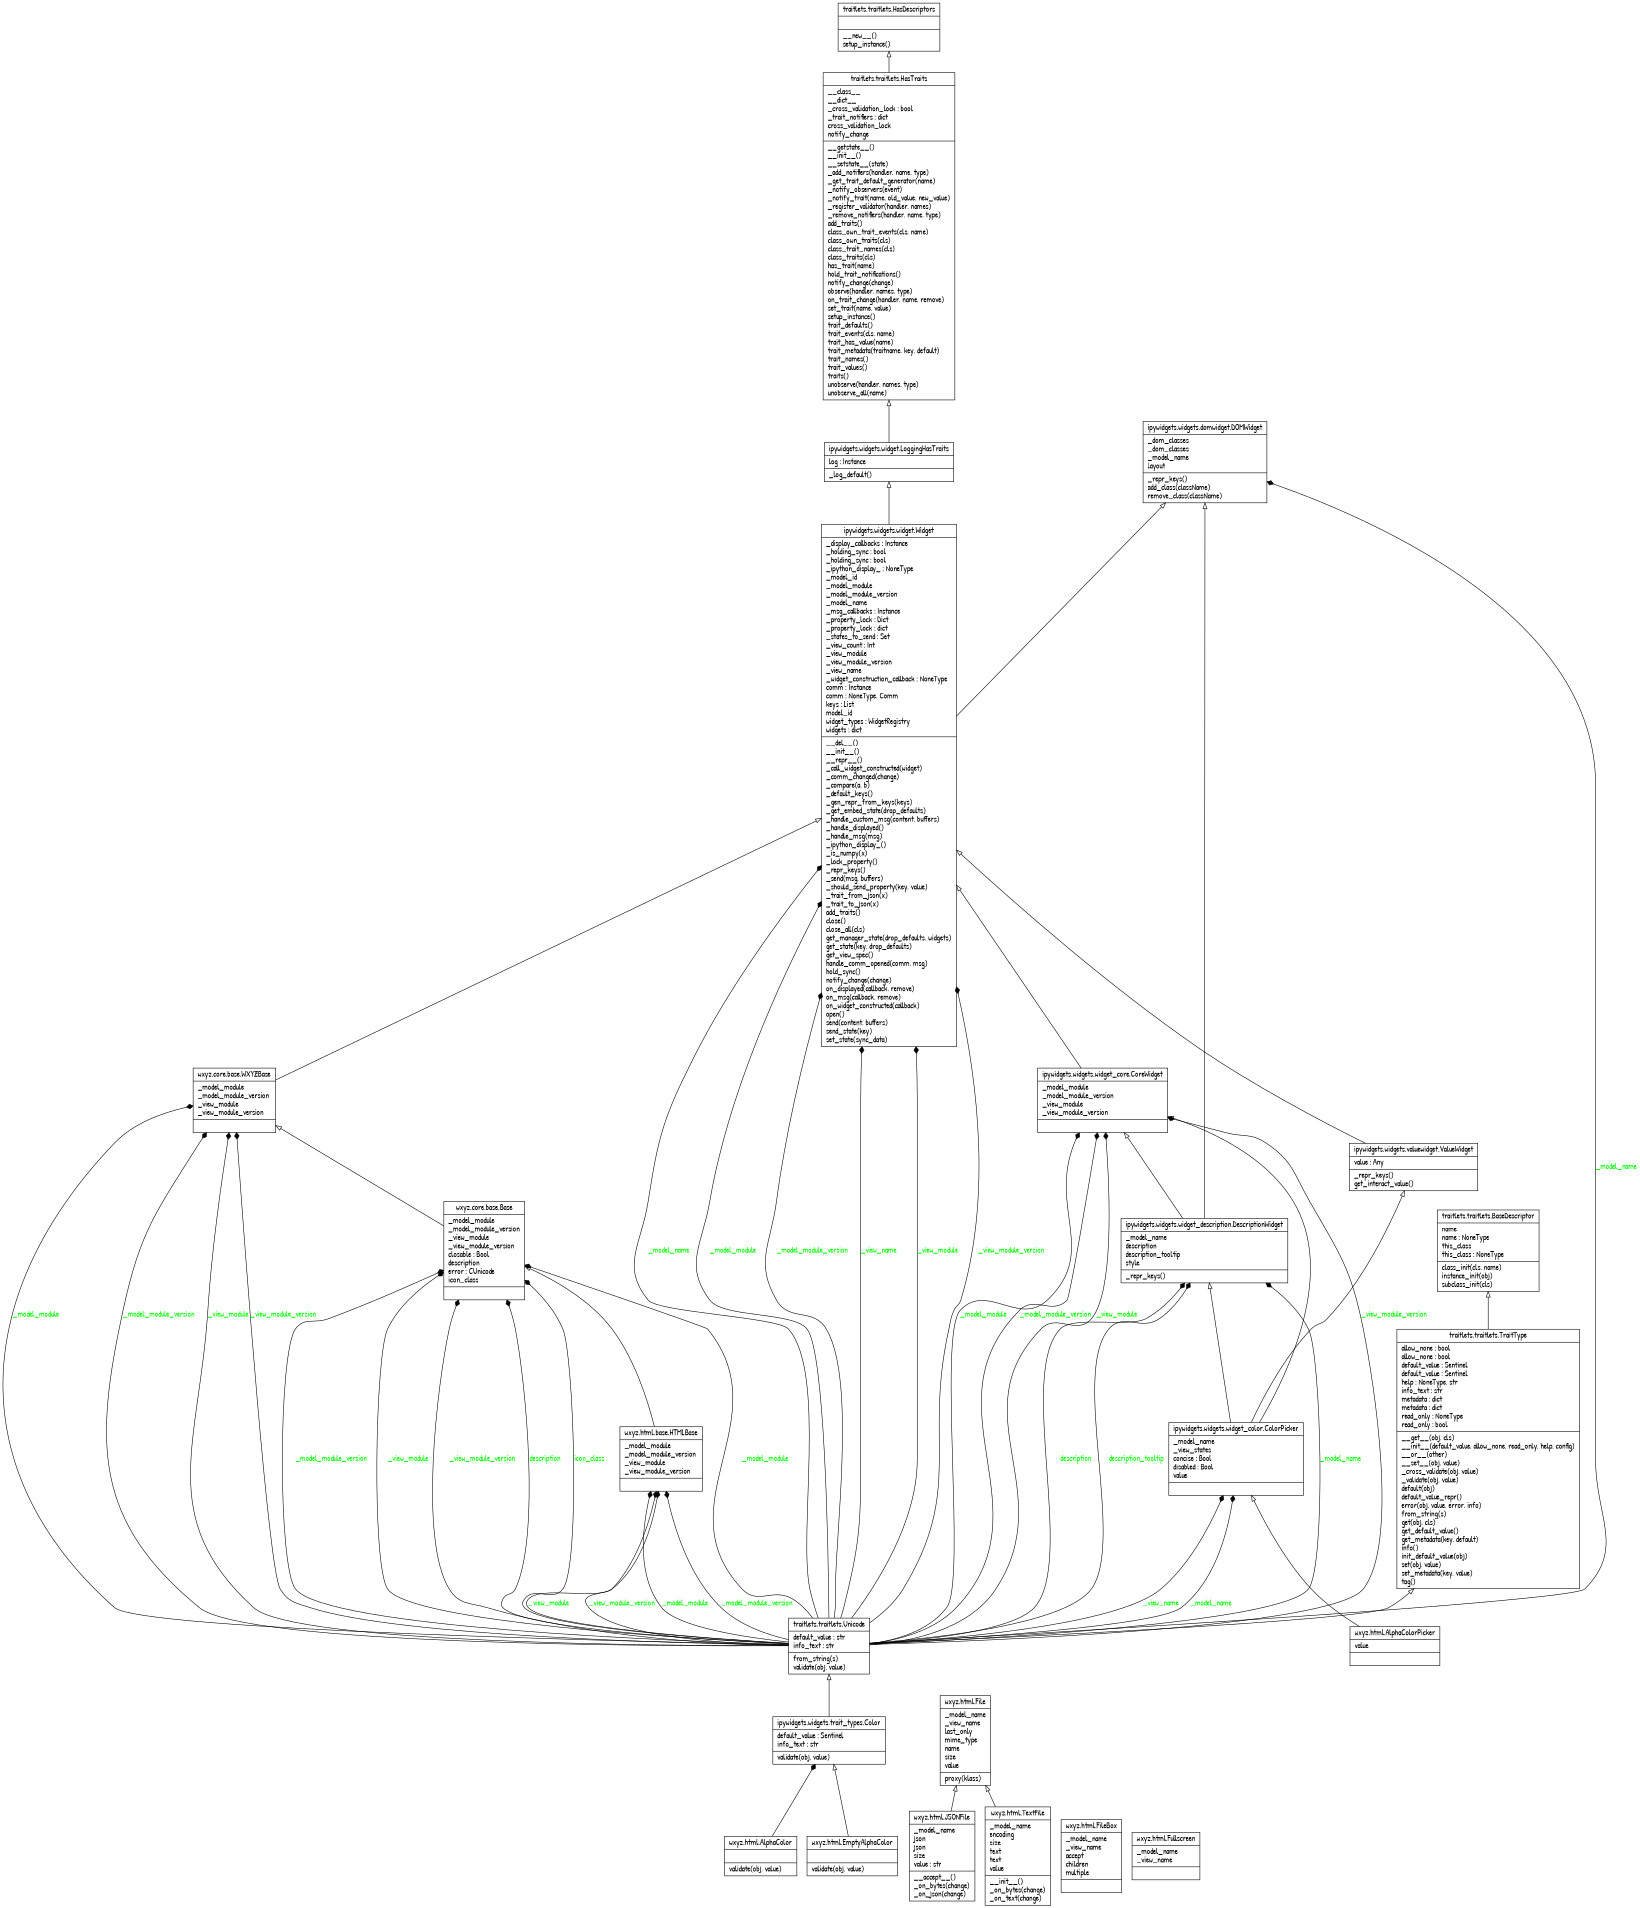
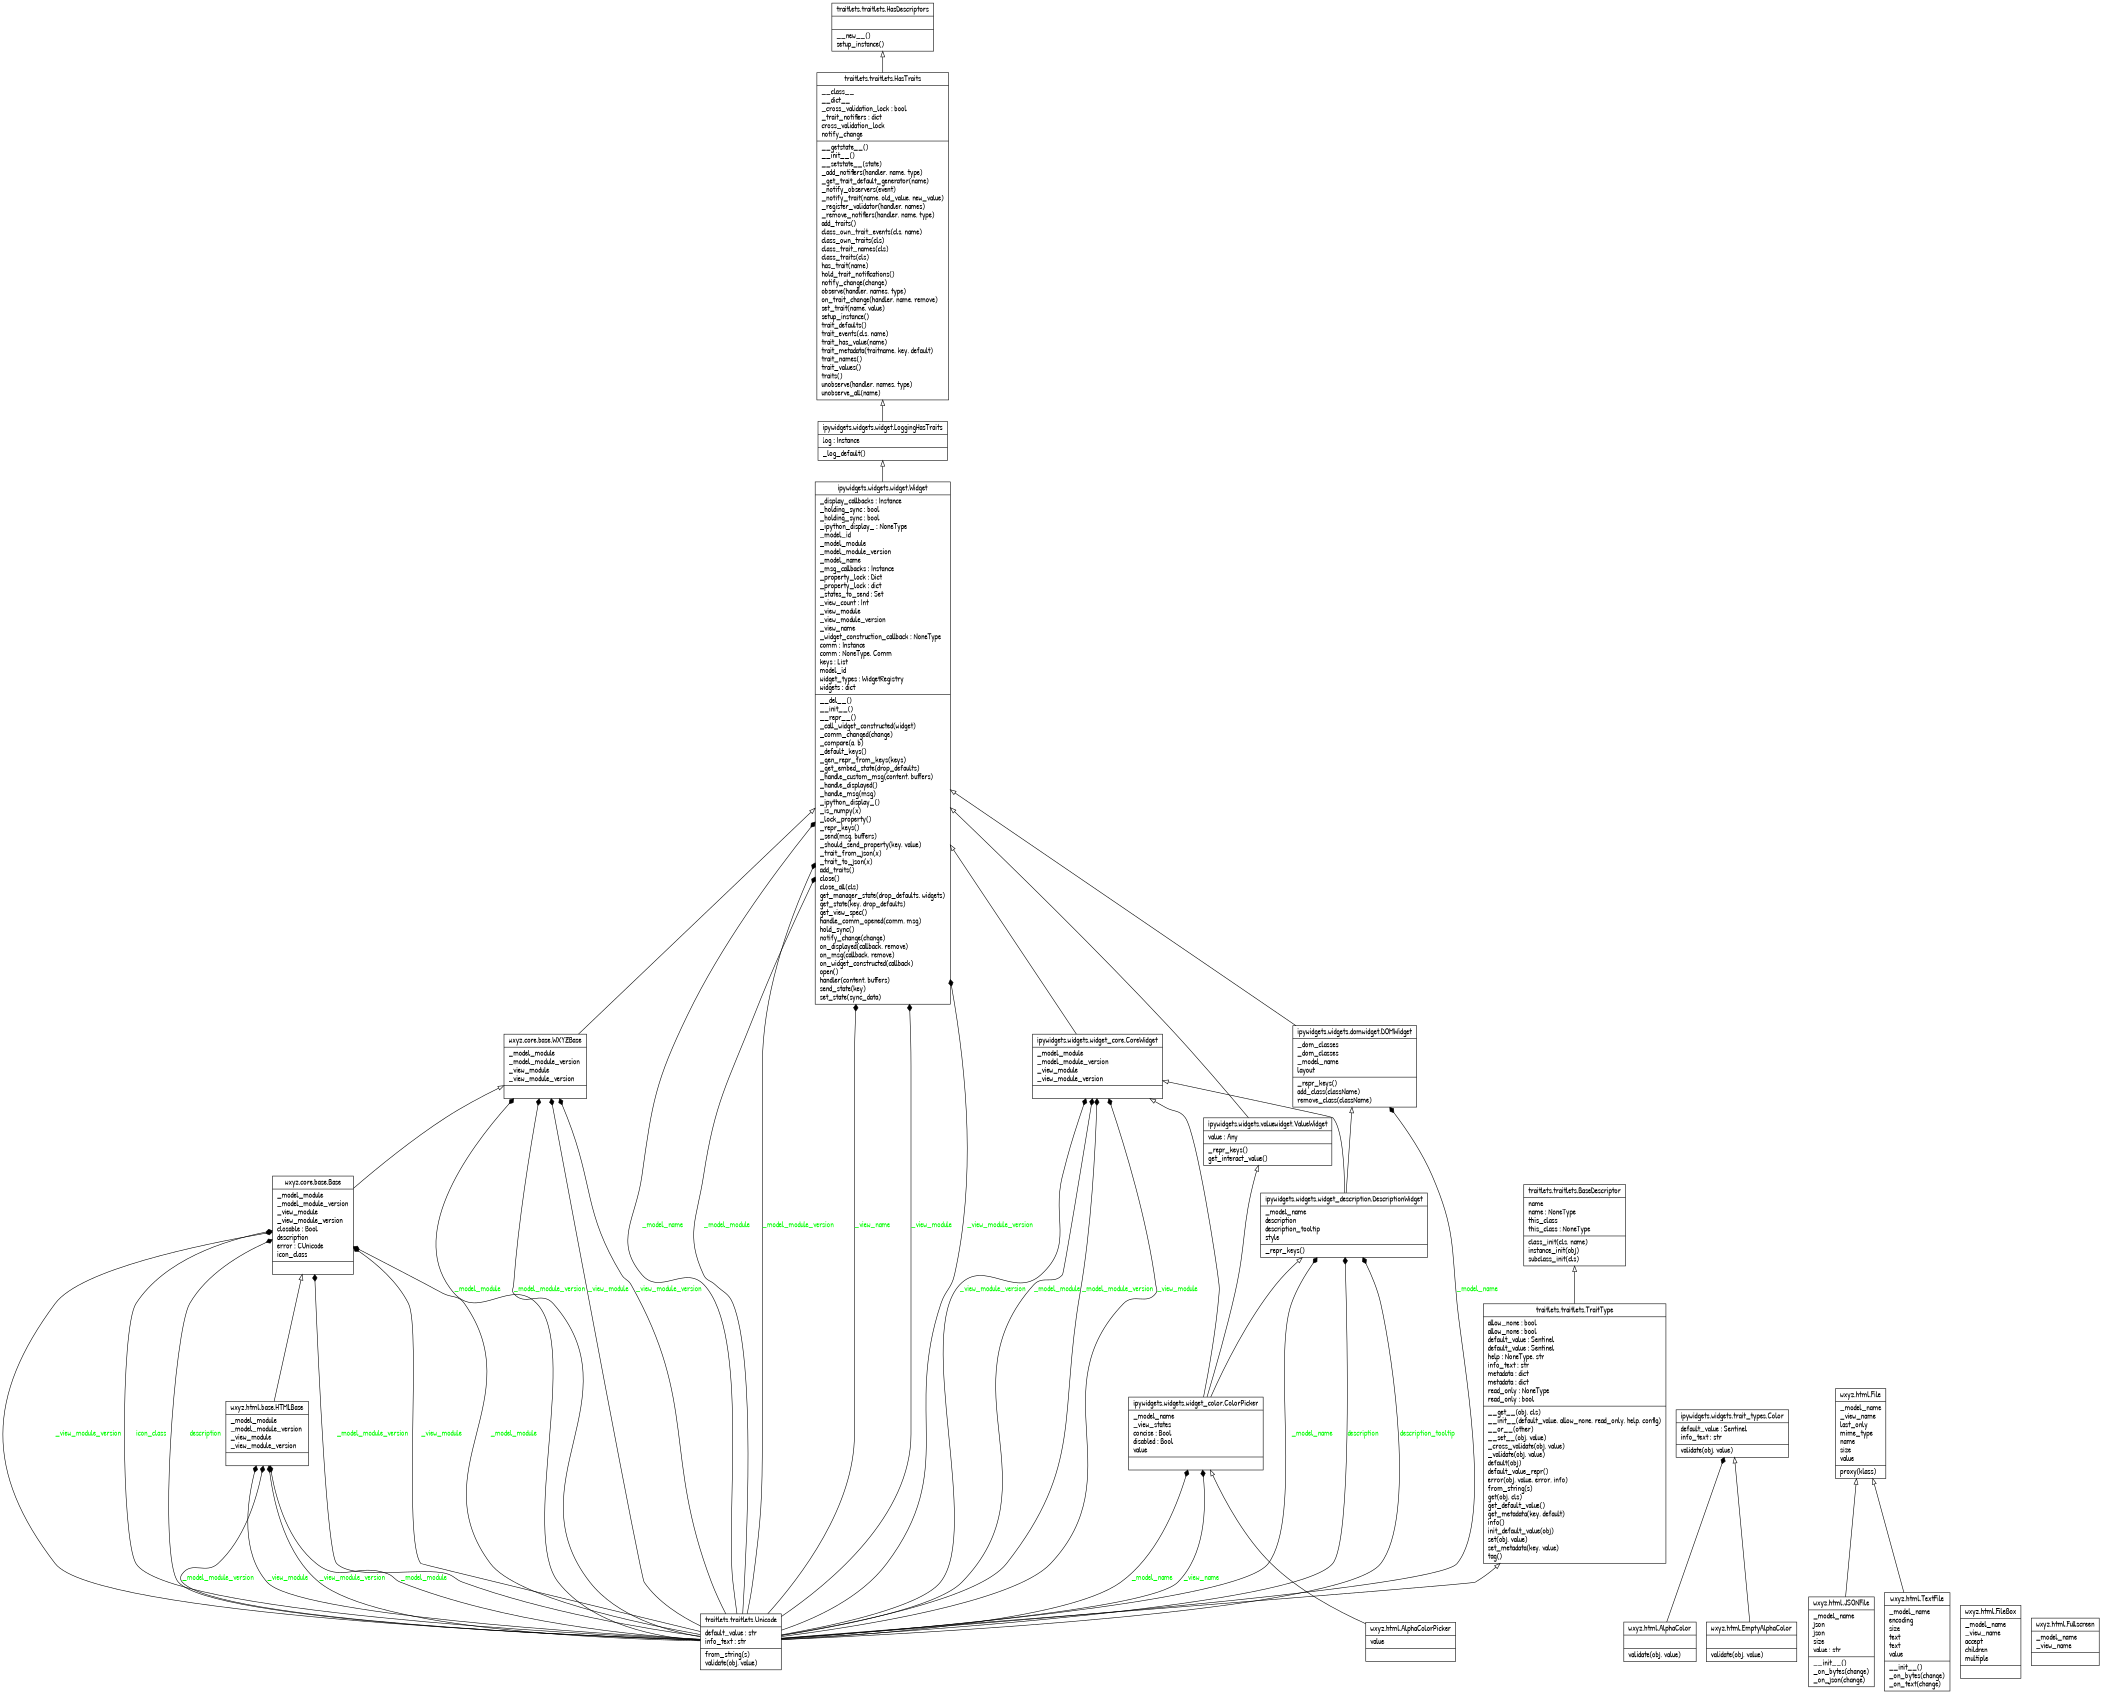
(1059, 611) -> (1125, 909)
(857, 1023) -> (855, 980)
(829, 1698) -> none
(935, 1877) -> (1830, 1663)
